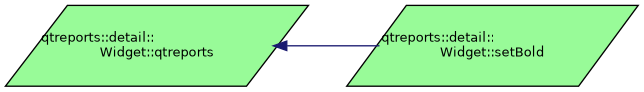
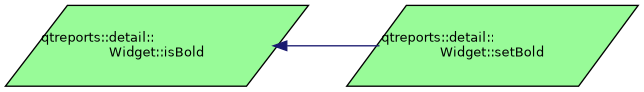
(157, 46) -> (157, 46)
